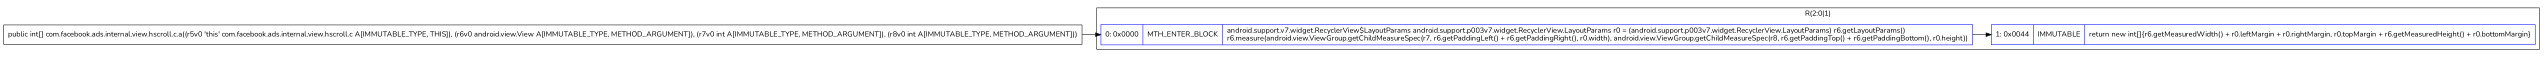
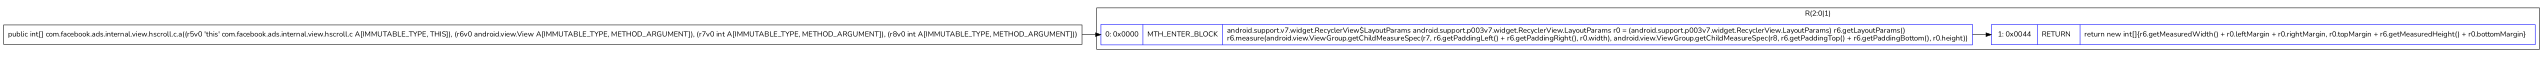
(2059, 34) -> (2056, 34)
